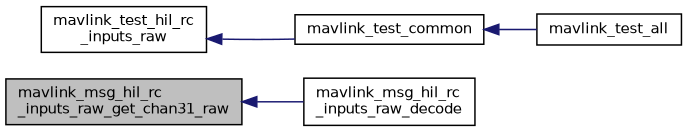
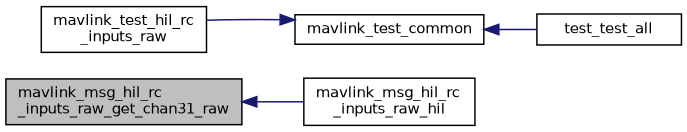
(609, 30) -> (609, 30)
(259, 39) -> (243, 20)
(389, 102) -> (389, 102)
